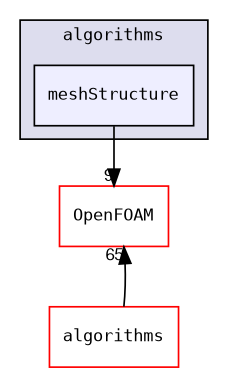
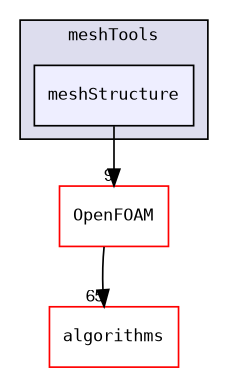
(114, 36) -> (114, 36)
(125, 285) -> (103, 268)
